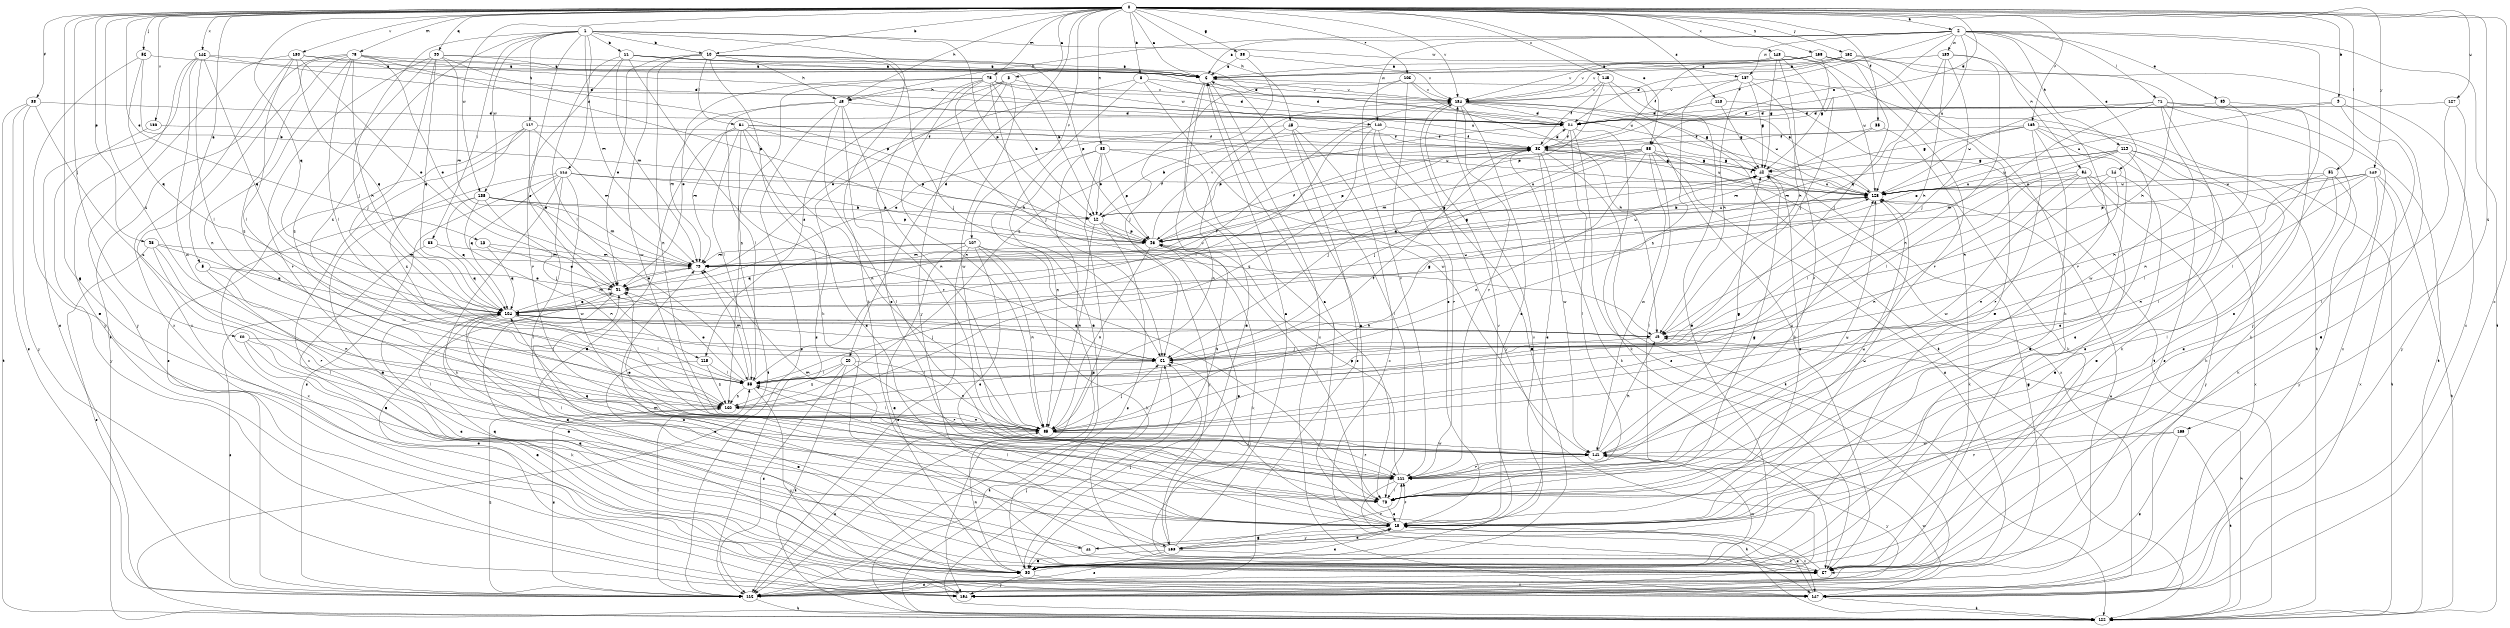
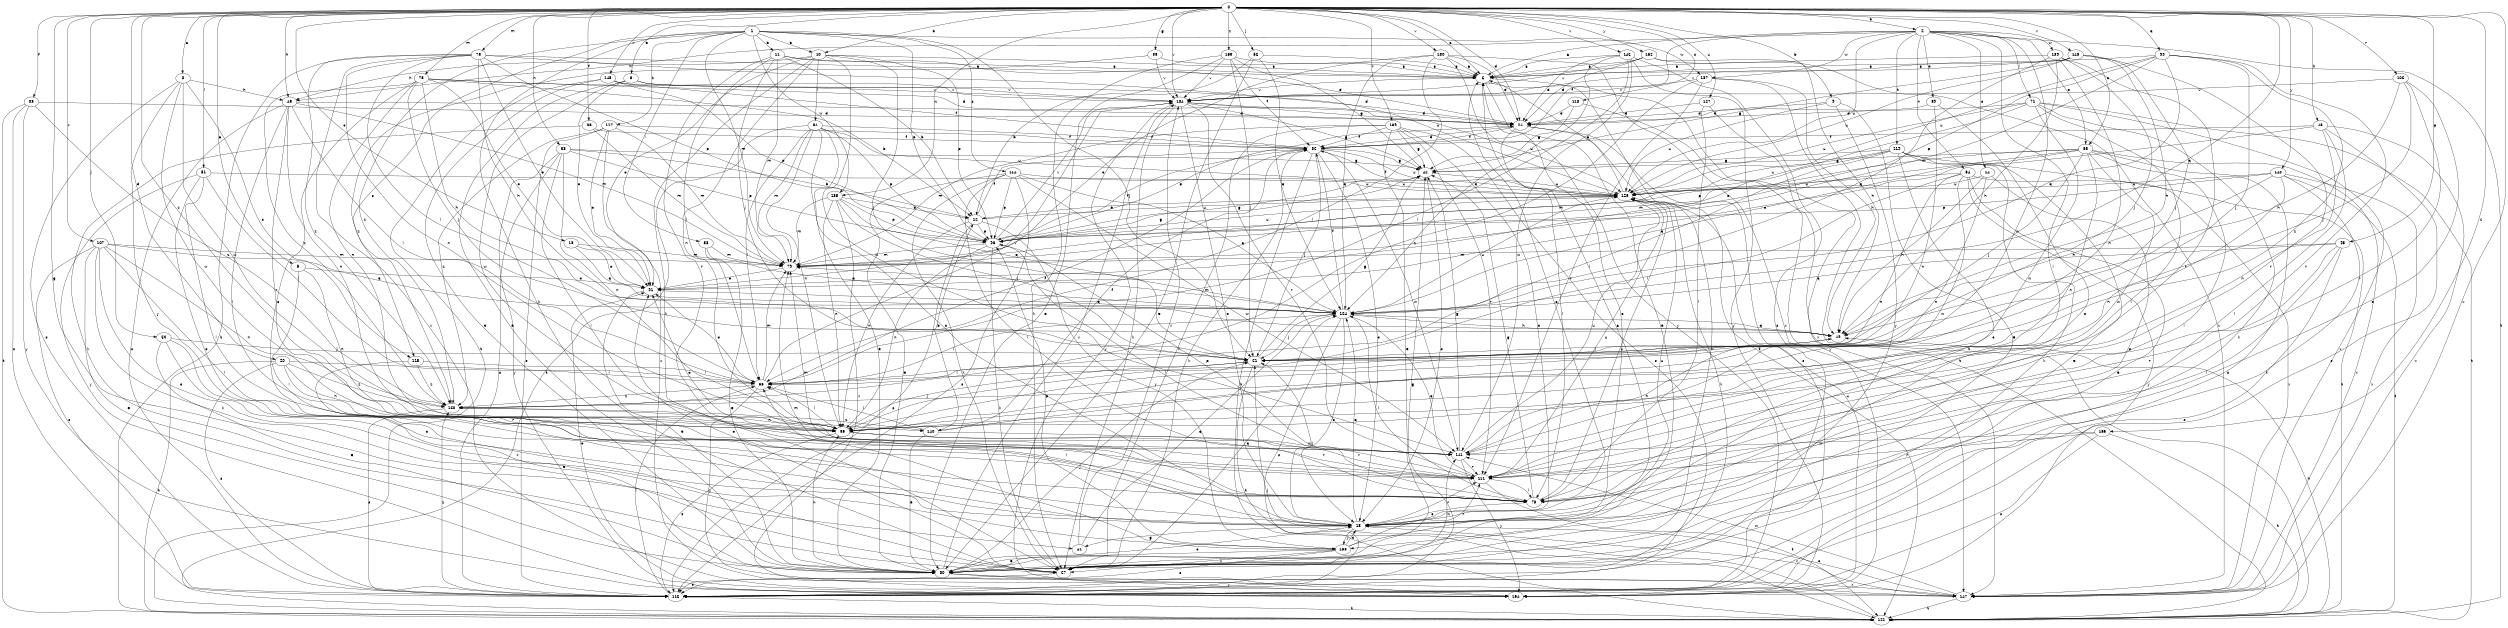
(1761, 123) -> none
(154, 125) -> none
(1103, 303) -> (667, 412)
